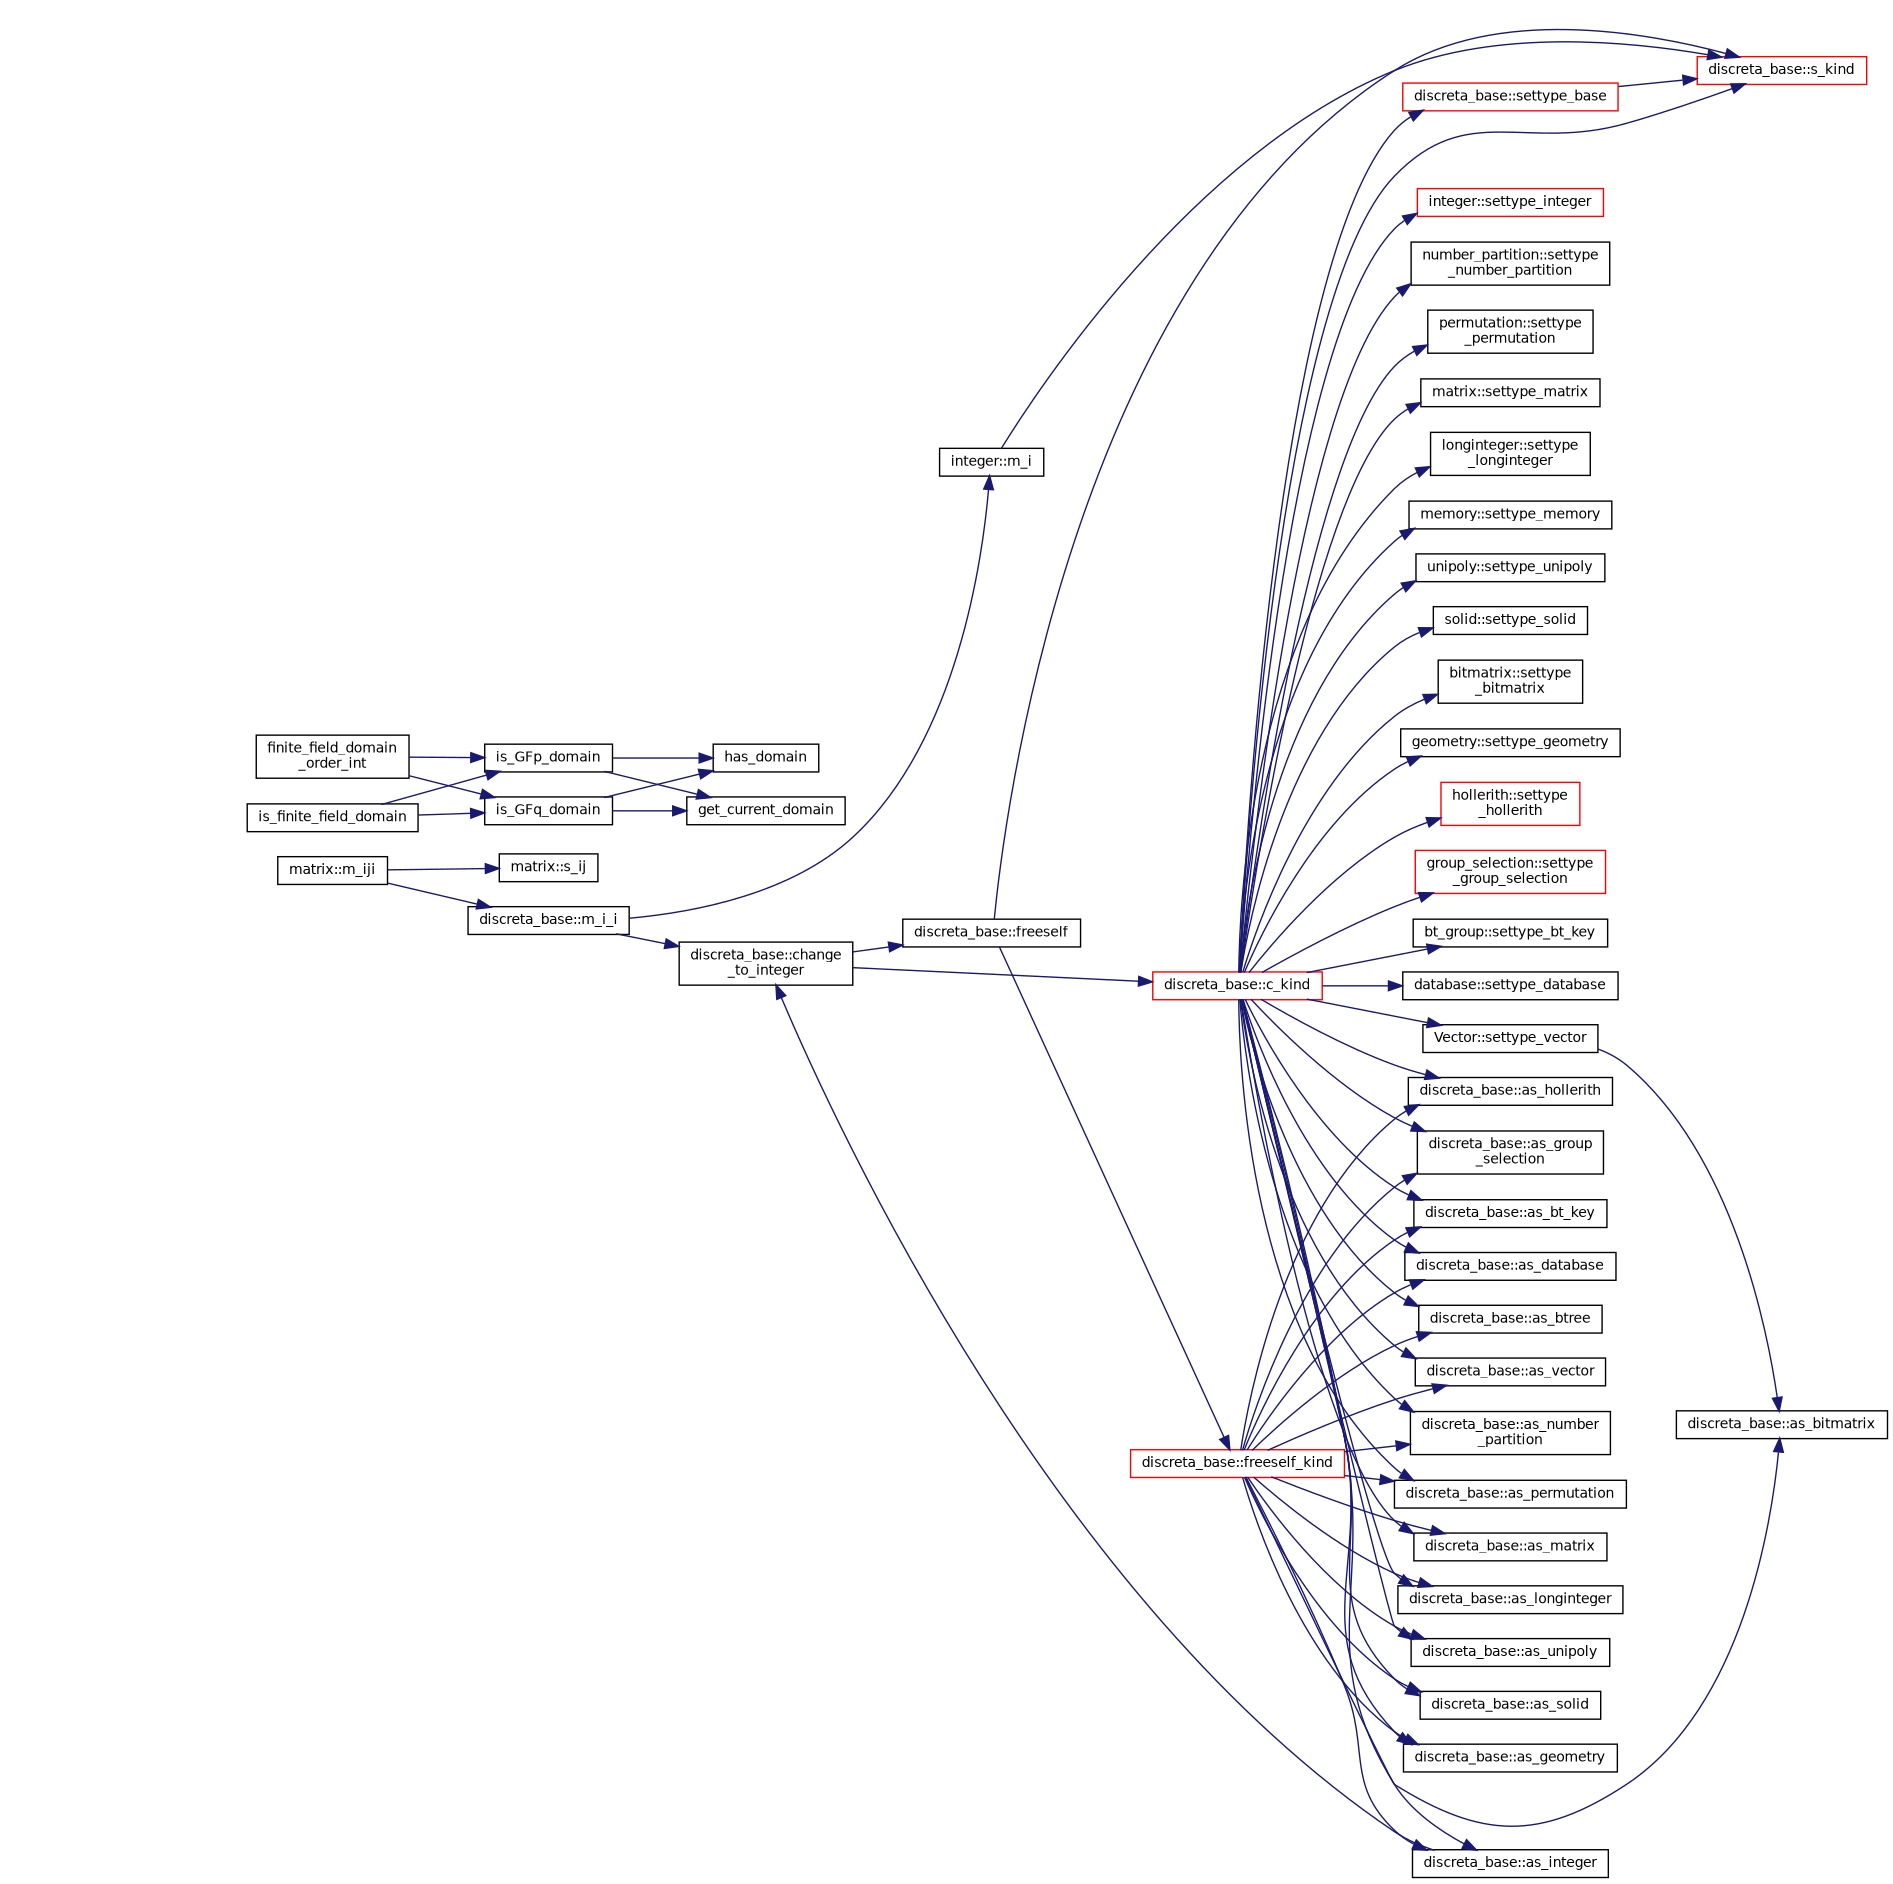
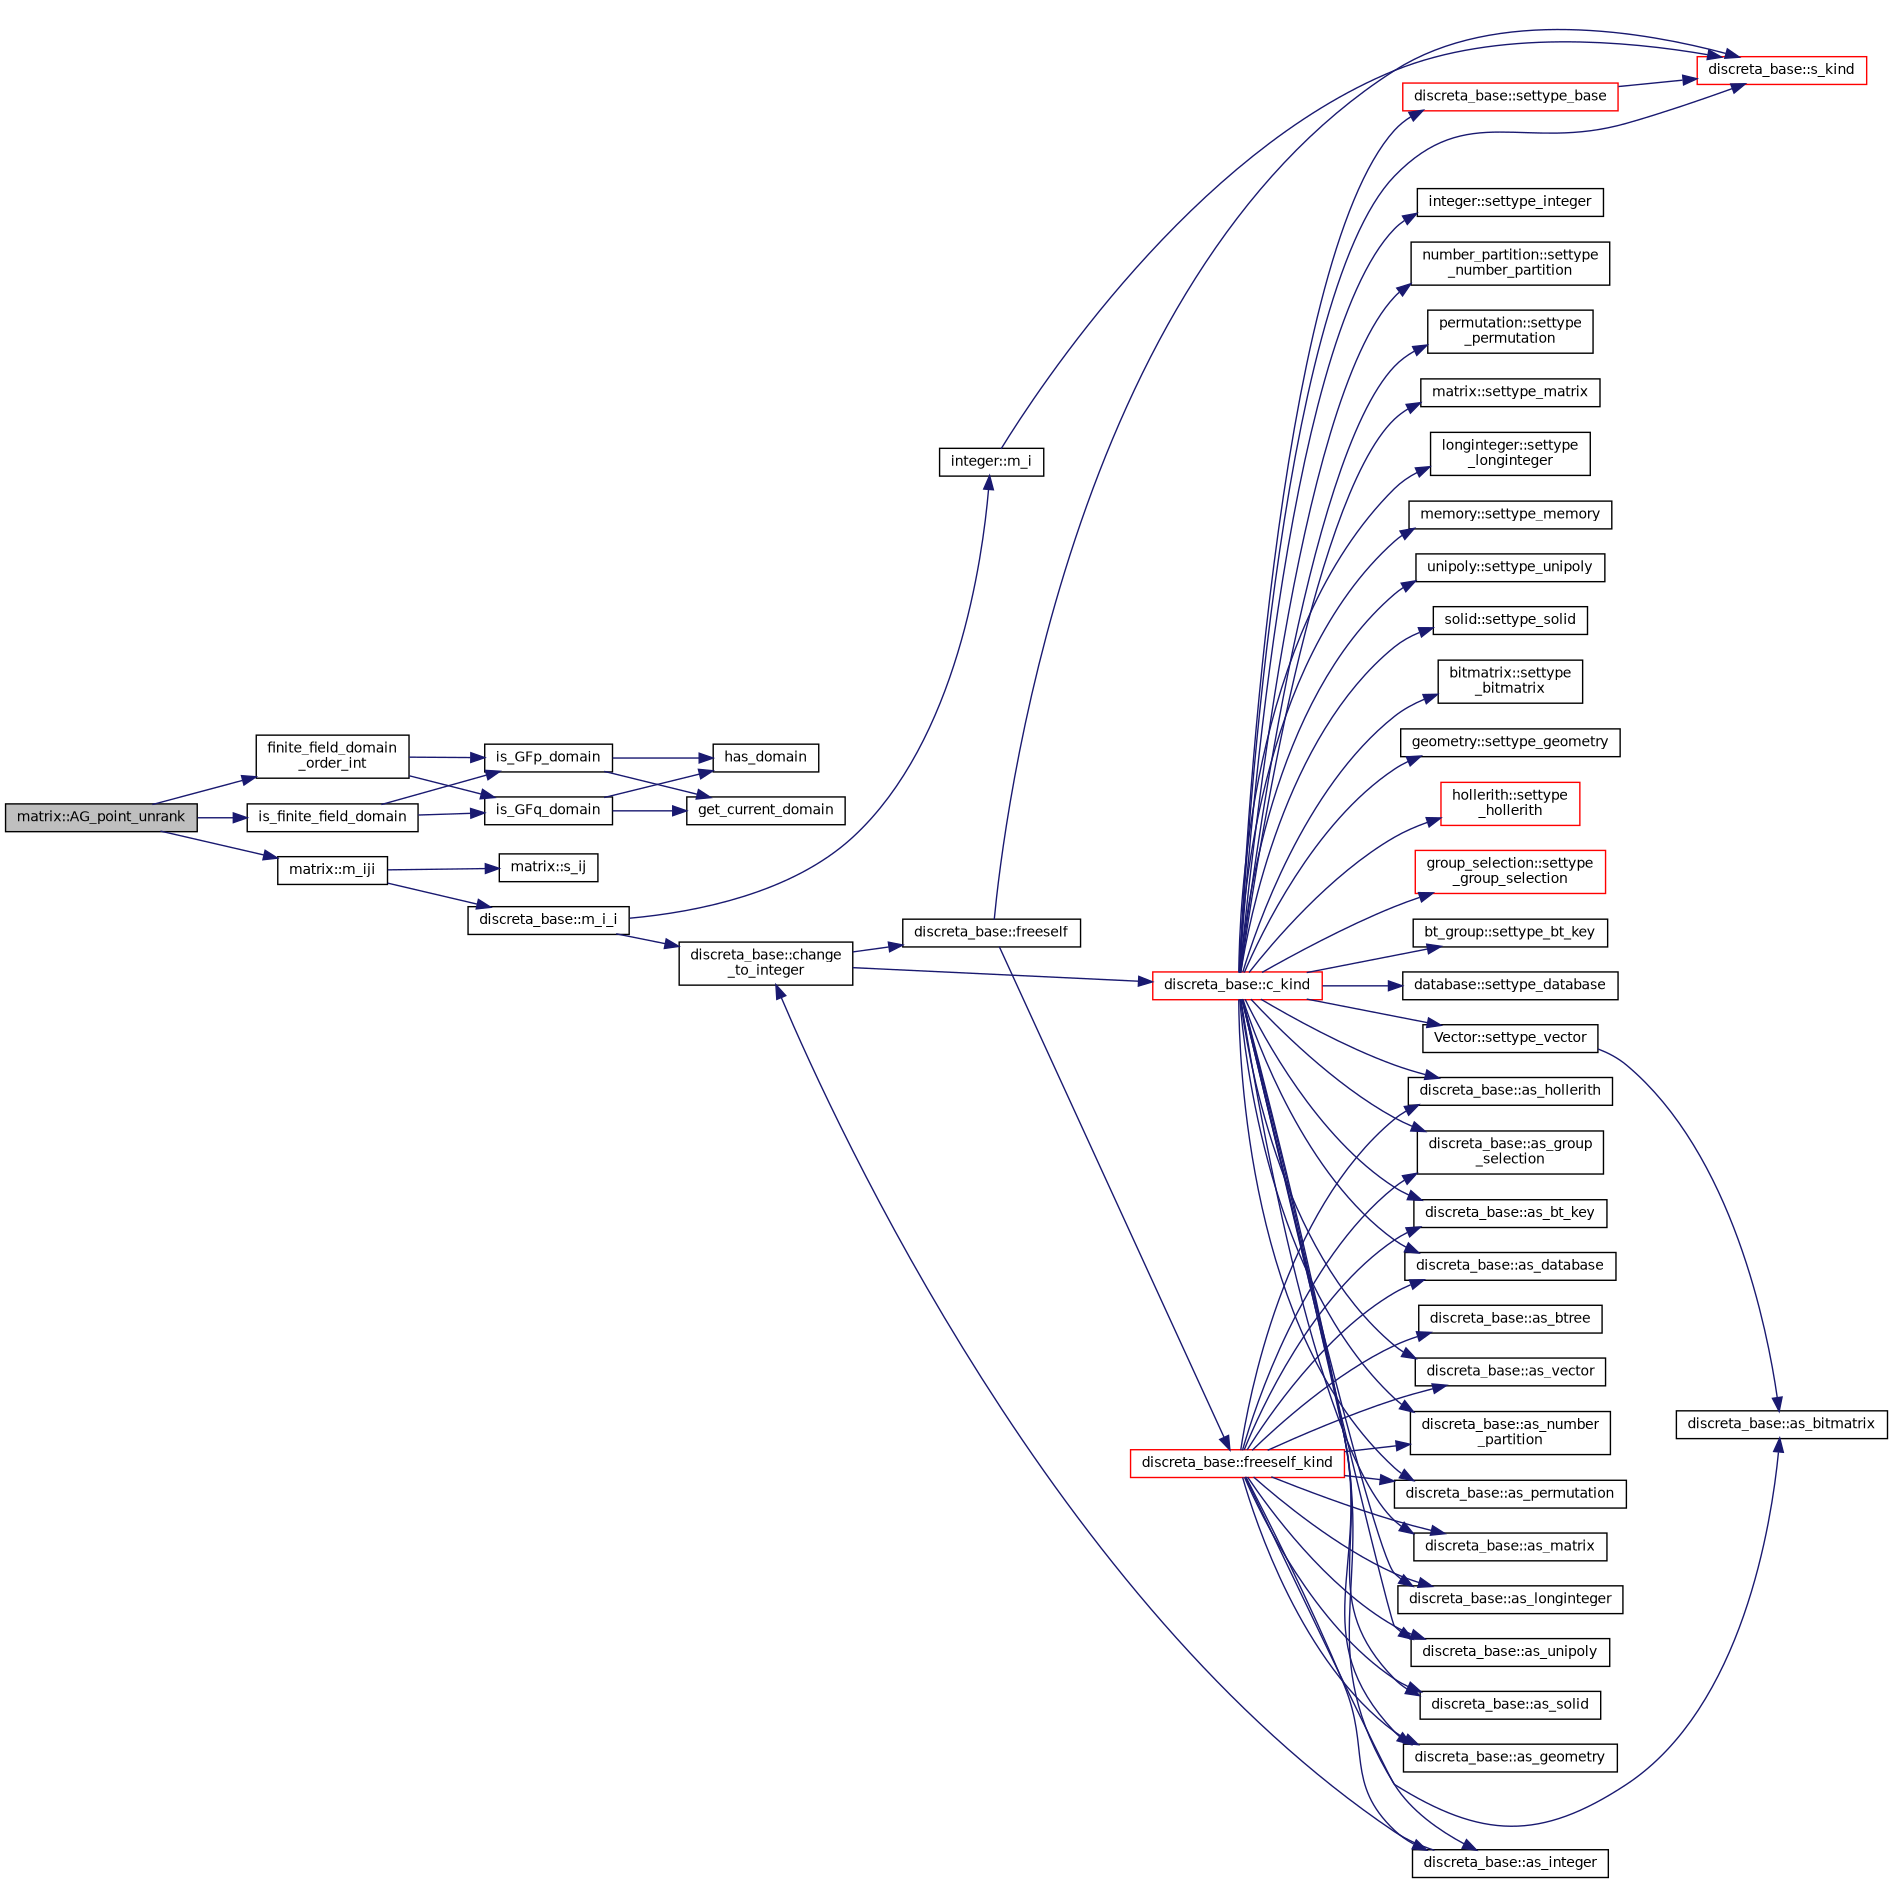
(1510, 202) -> (1510, 202)
none -> (101, 818)
(1298, 1165) -> none
